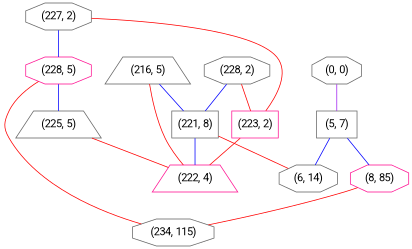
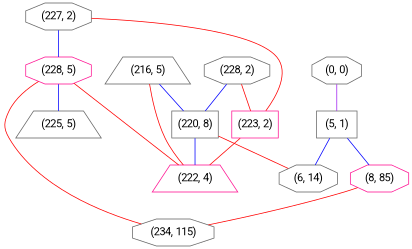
(195, 124) -> (195, 124)
(337, 124) -> (337, 124)
(130, 153) -> (126, 124)
